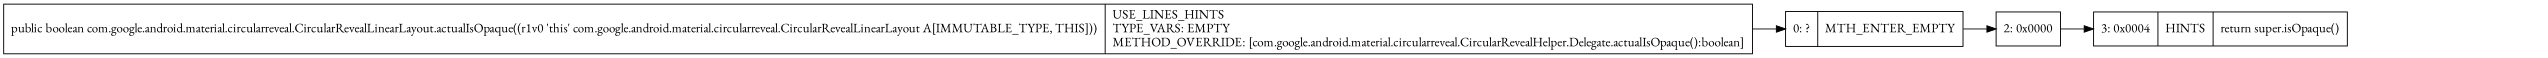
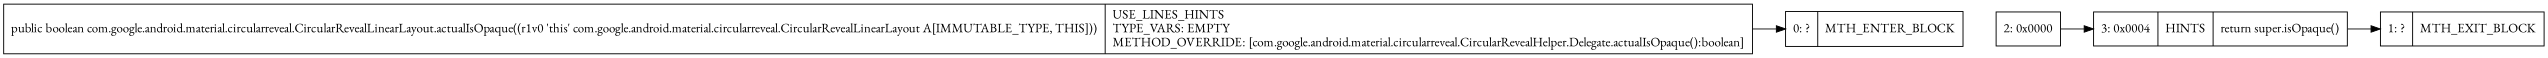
(1890, 29) -> (1890, 29)
(1975, 29) -> none
none -> (2462, 29)
